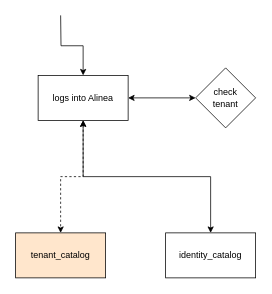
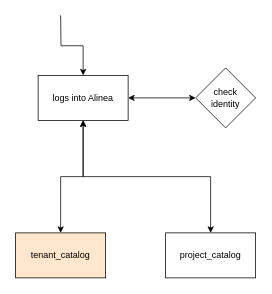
(225, 98) -> (225, 98)
(60, 192) -> (60, 192)
(210, 255) -> (210, 255)
